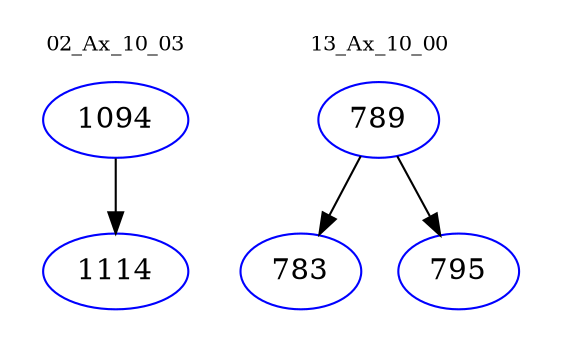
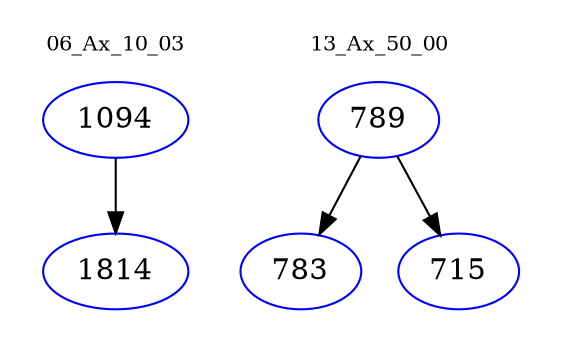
(116, 45) -> (116, 45)
(380, 45) -> (380, 45)
(116, 271) -> (116, 271)
(459, 271) -> (459, 271)
